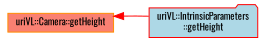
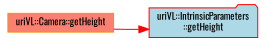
(136, 16) -> (126, 29)
